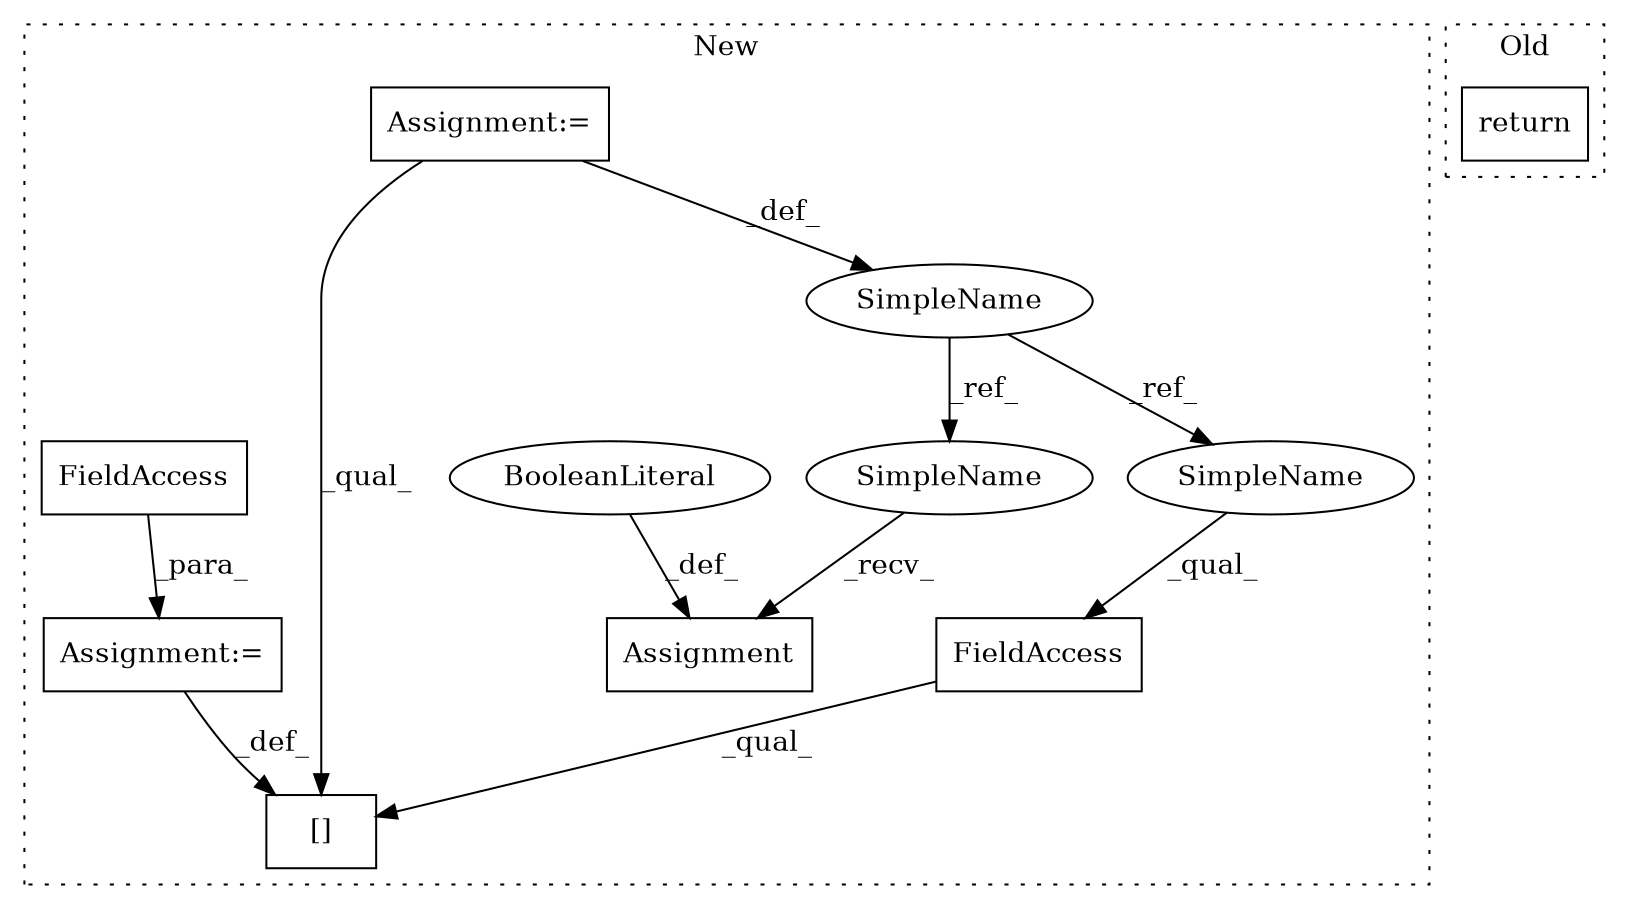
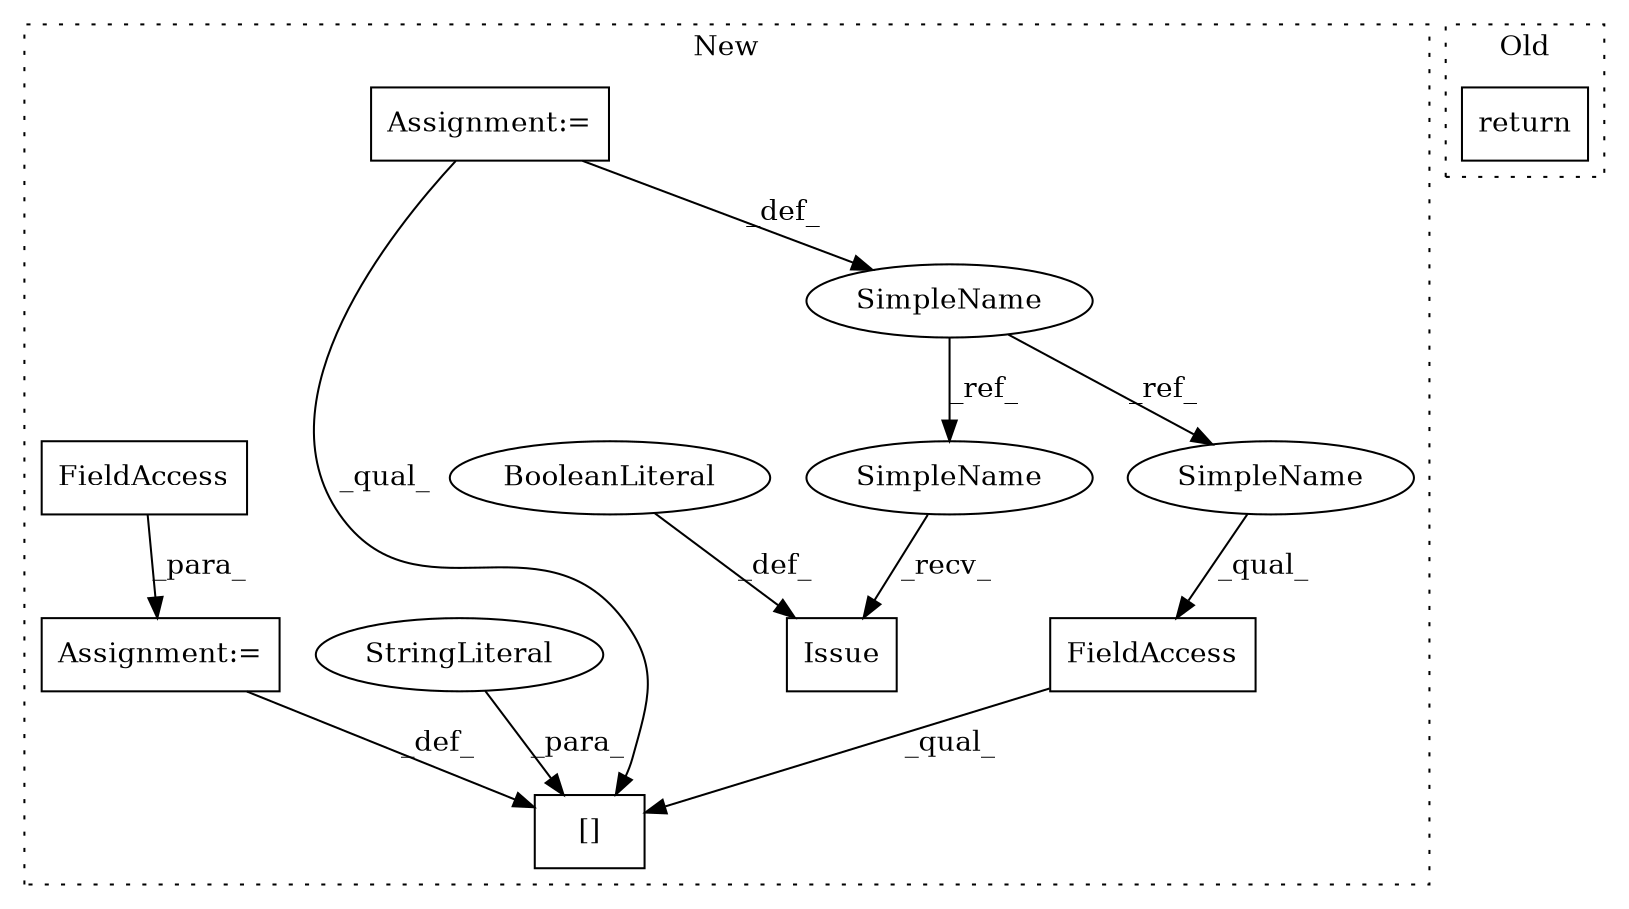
none -> (460, 655)
(710, 655) -> (842, 655)
